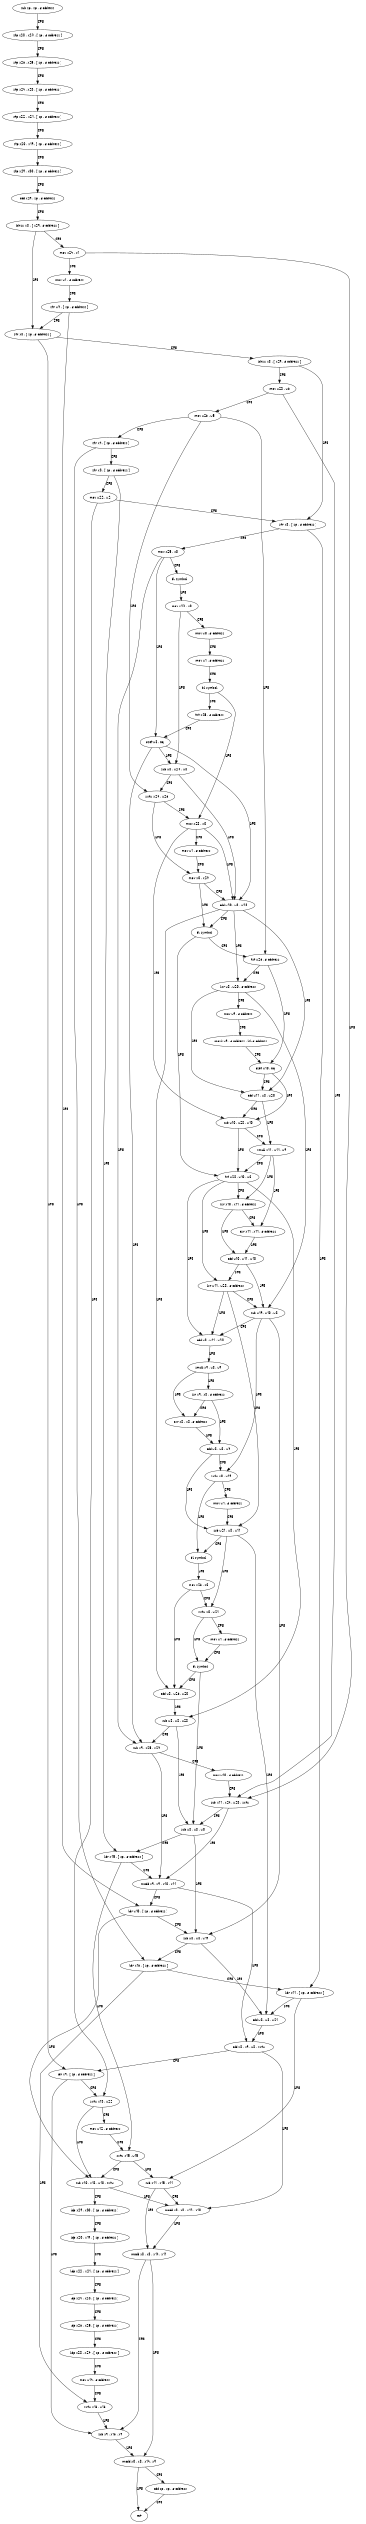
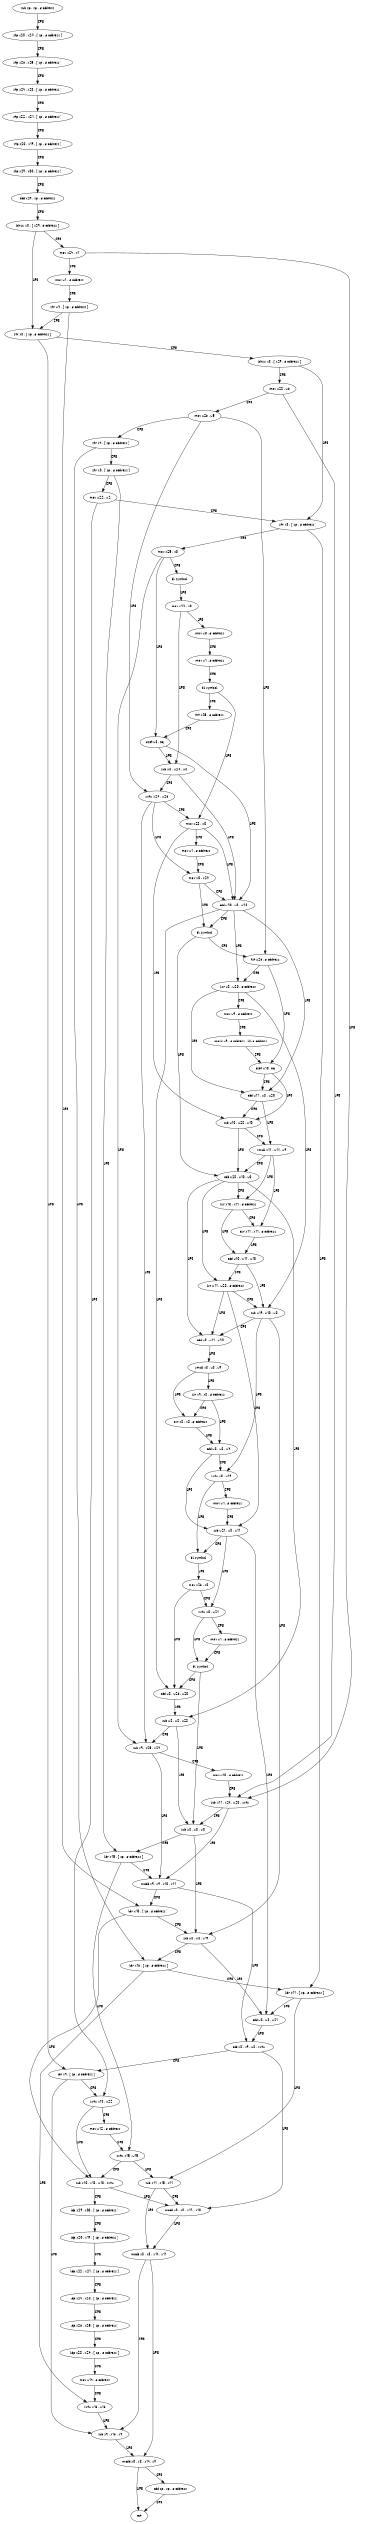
(200, 620) -> (200, 620)
(238, 1177) -> (238, 1177)
(133, 1242) -> (145, 1269)
(208, 1368) -> (208, 1368)
